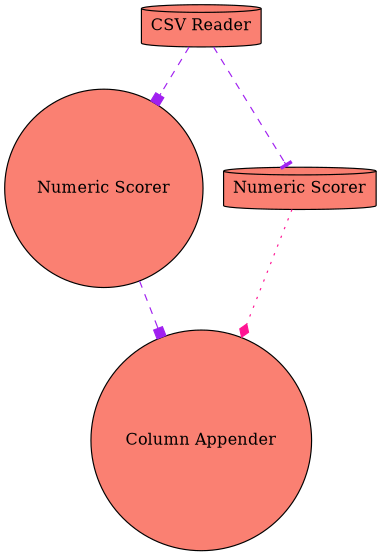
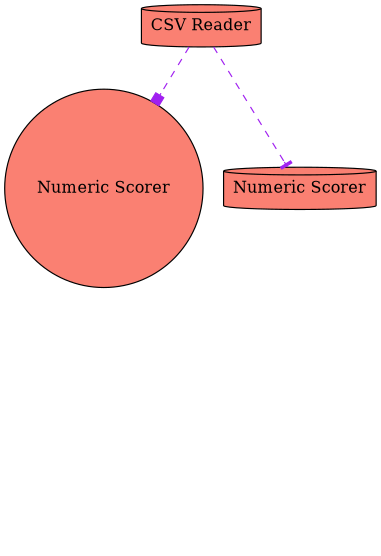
(201, 440) -> none
